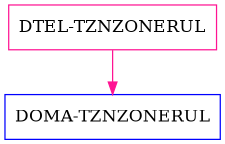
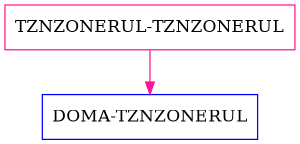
(113, 27) -> (150, 27)
